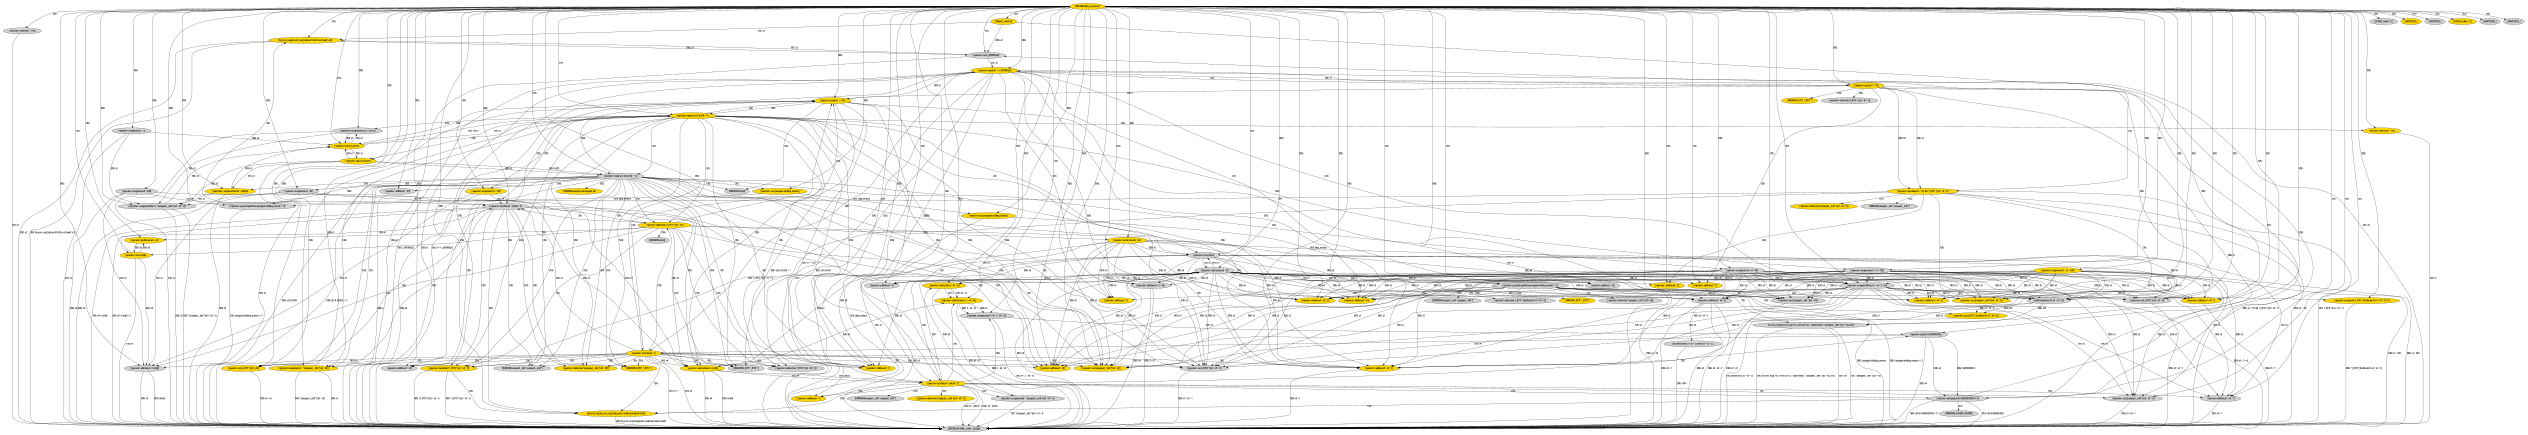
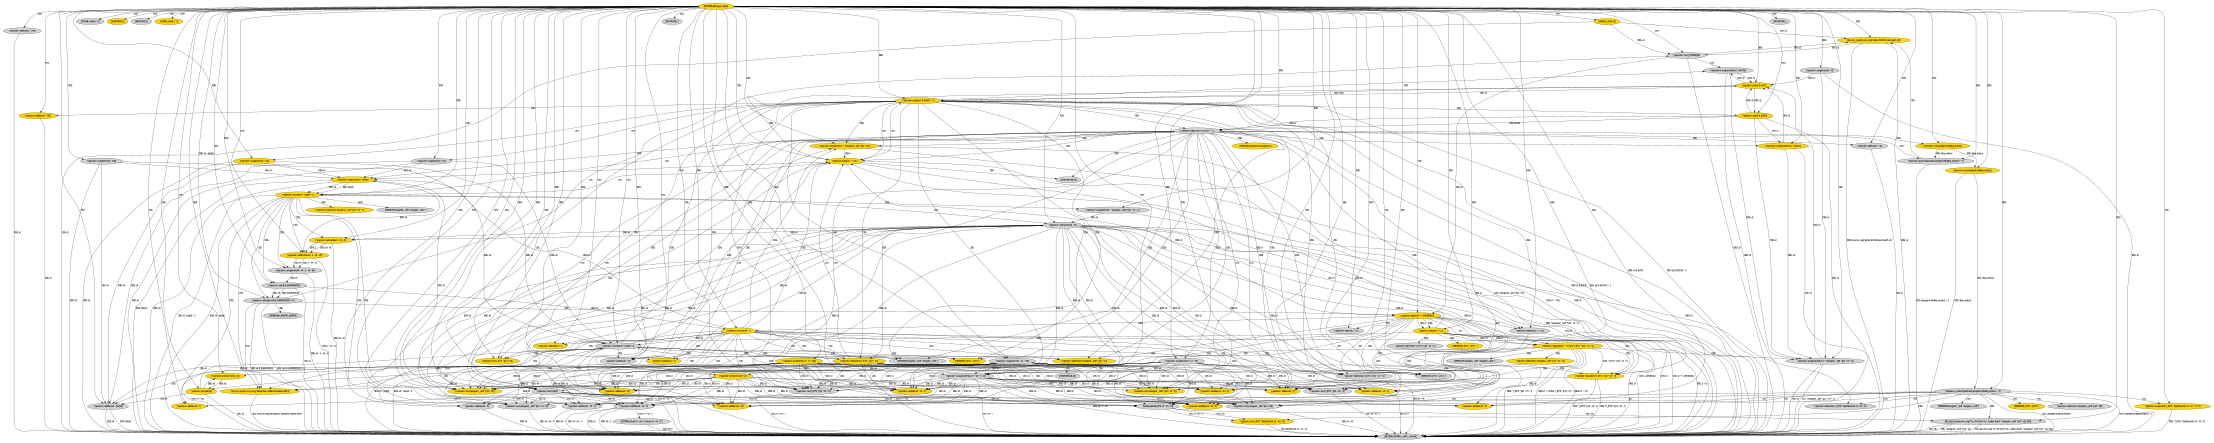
(659, 8) -> (1707, 63)
(436, 181) -> (672, 119)
(2334, 199) -> (206, 154)
(1383, 282) -> (1480, 279)
